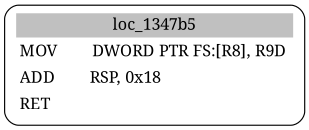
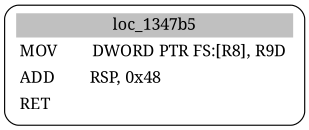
(91, 78) -> (91, 78)
